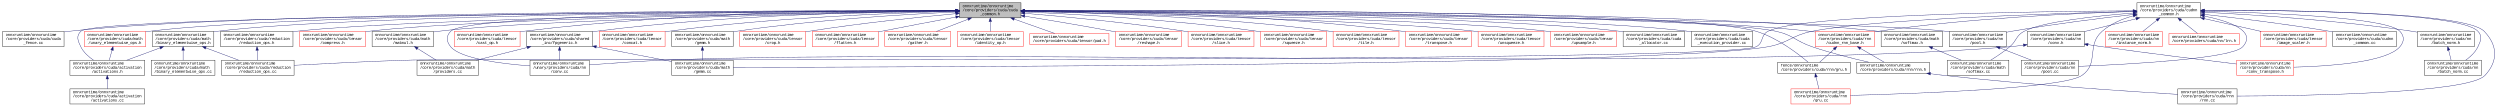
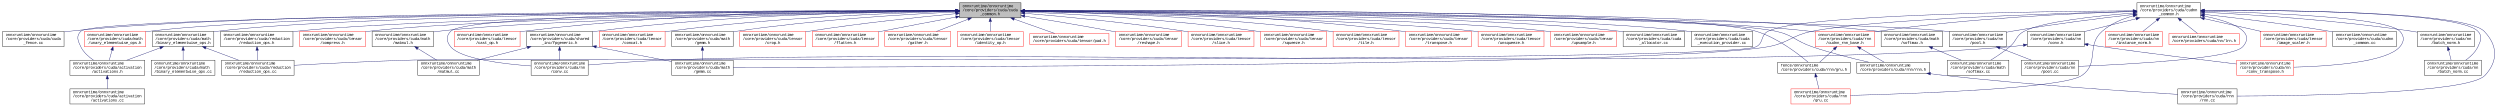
(448, 68) -> (448, 68)
(560, 68) -> (560, 68)
